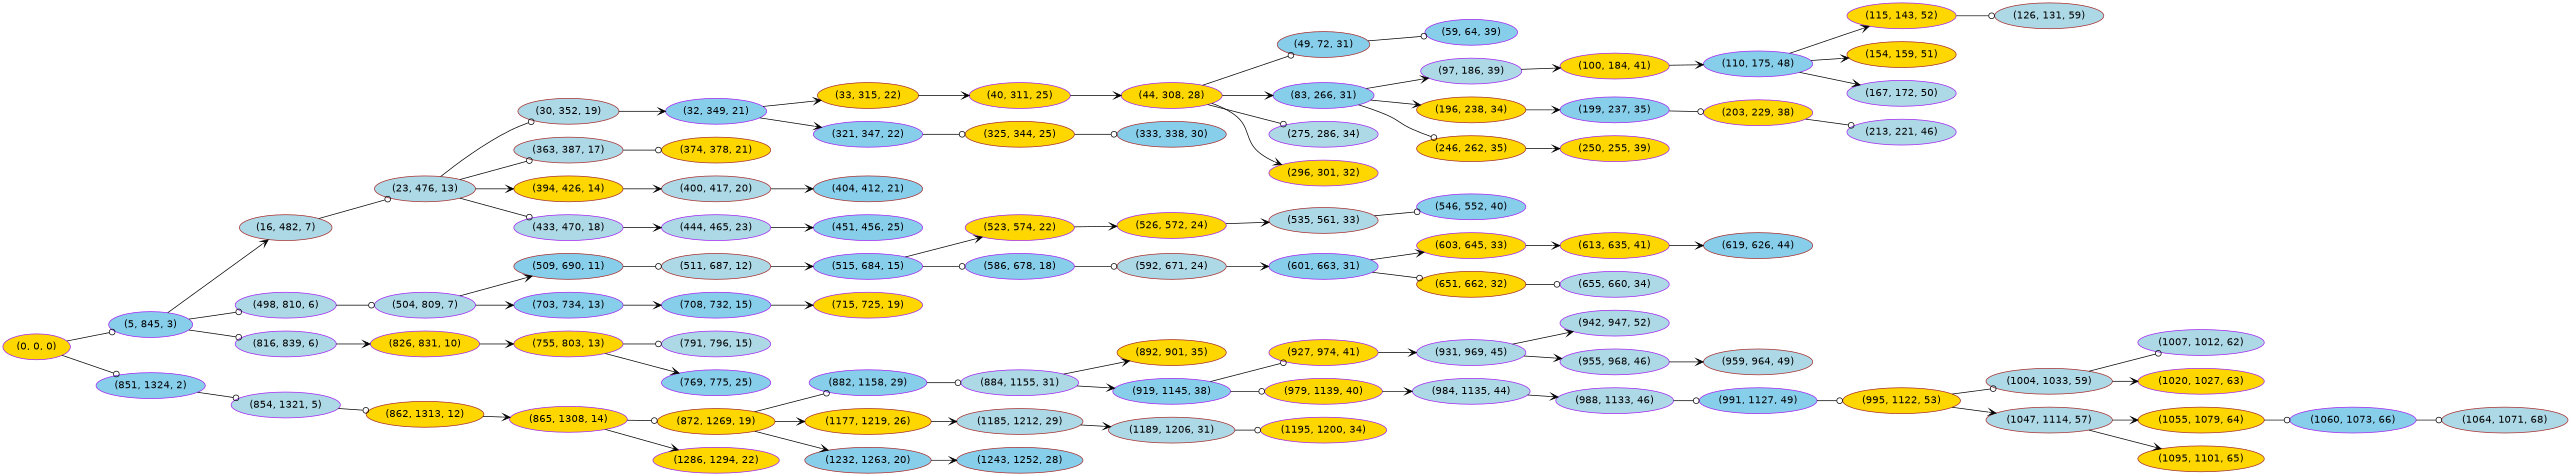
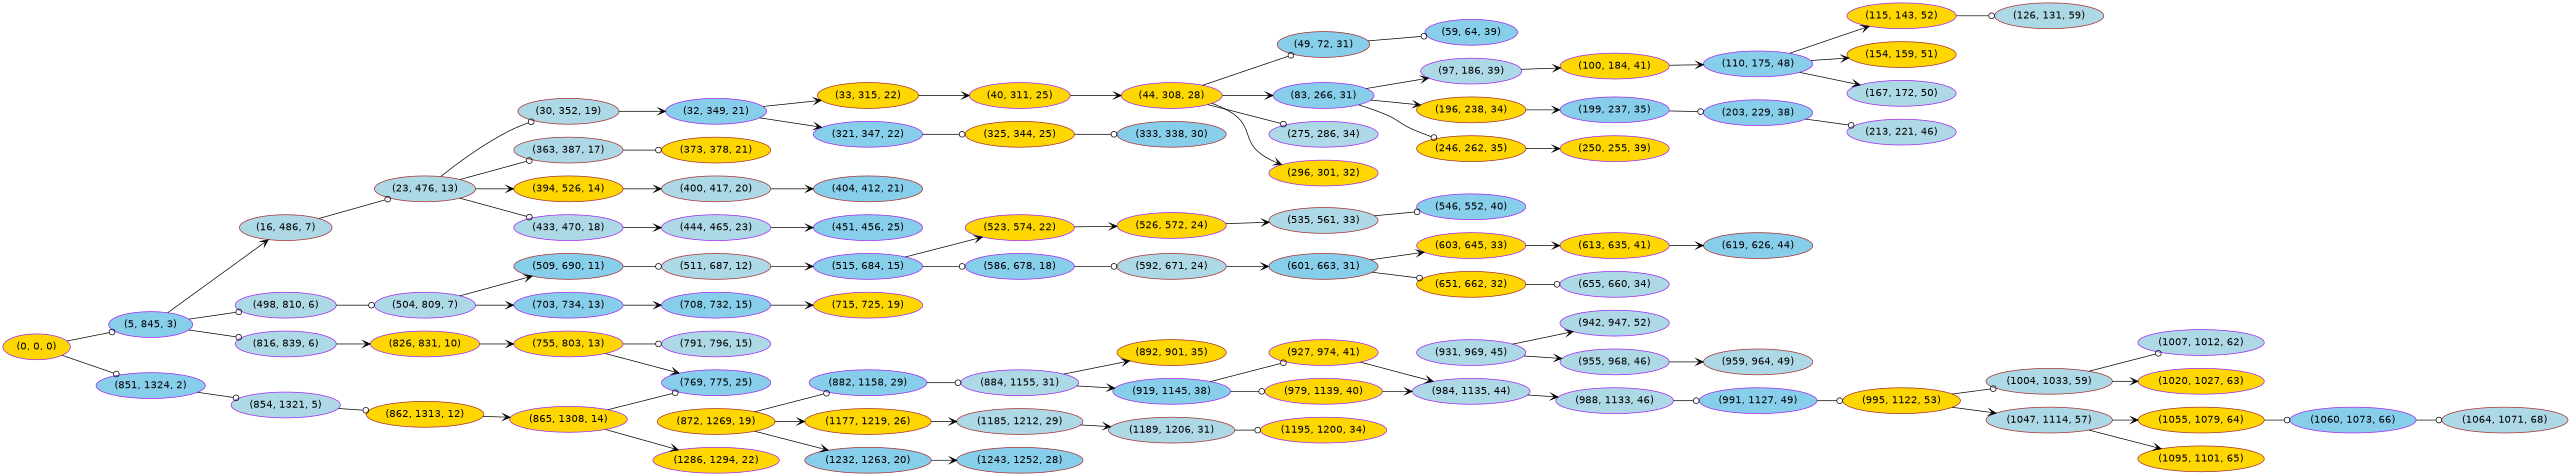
(1758, 113) -> (1758, 113)
(716, 150) -> (716, 150)
(568, 189) -> (568, 189)
(286, 228) -> (286, 228)
(1324, 266) -> (1324, 266)
(1394, 353) -> (1393, 371)
(639, 420) -> (640, 402)
